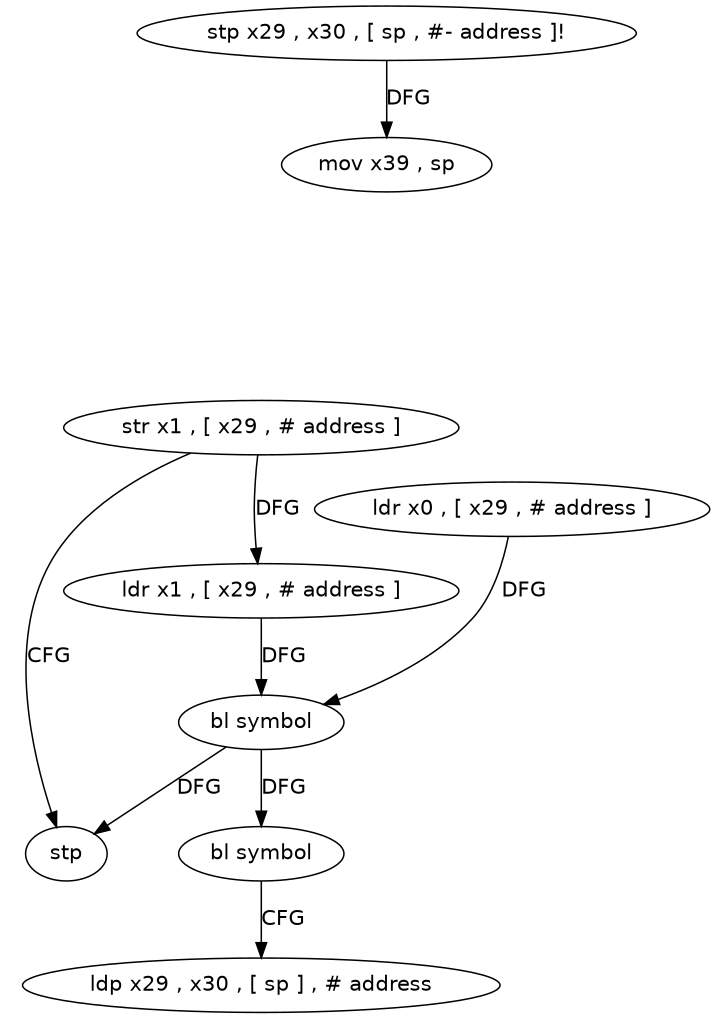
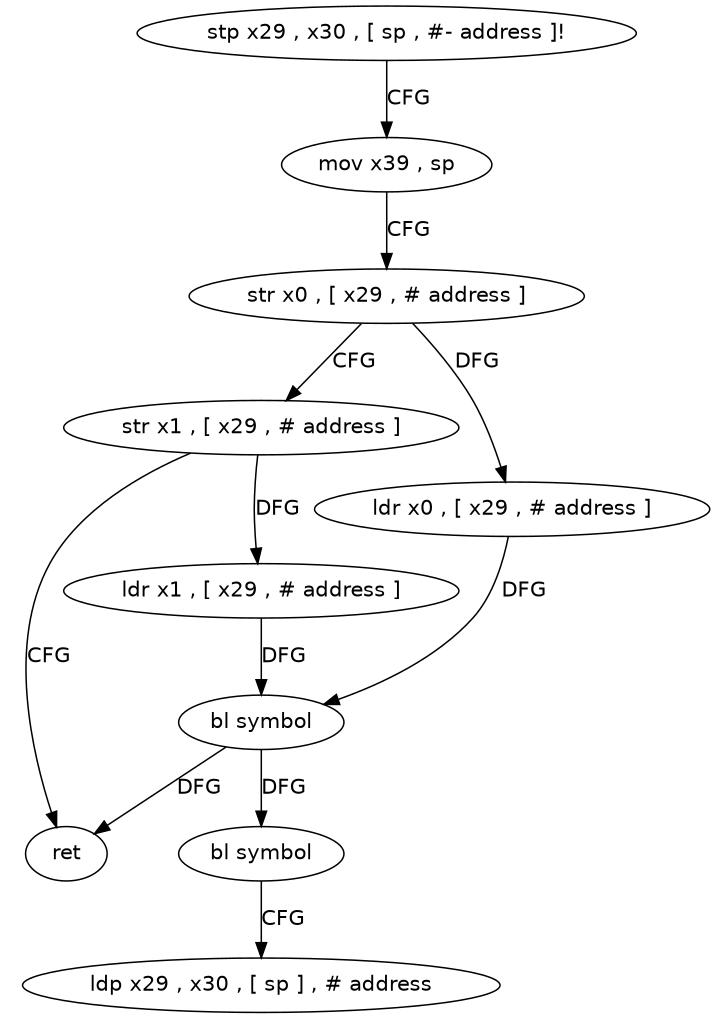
(409, 99) -> (409, 99)
none -> (387, 296)
(66, 854) -> (66, 854)
